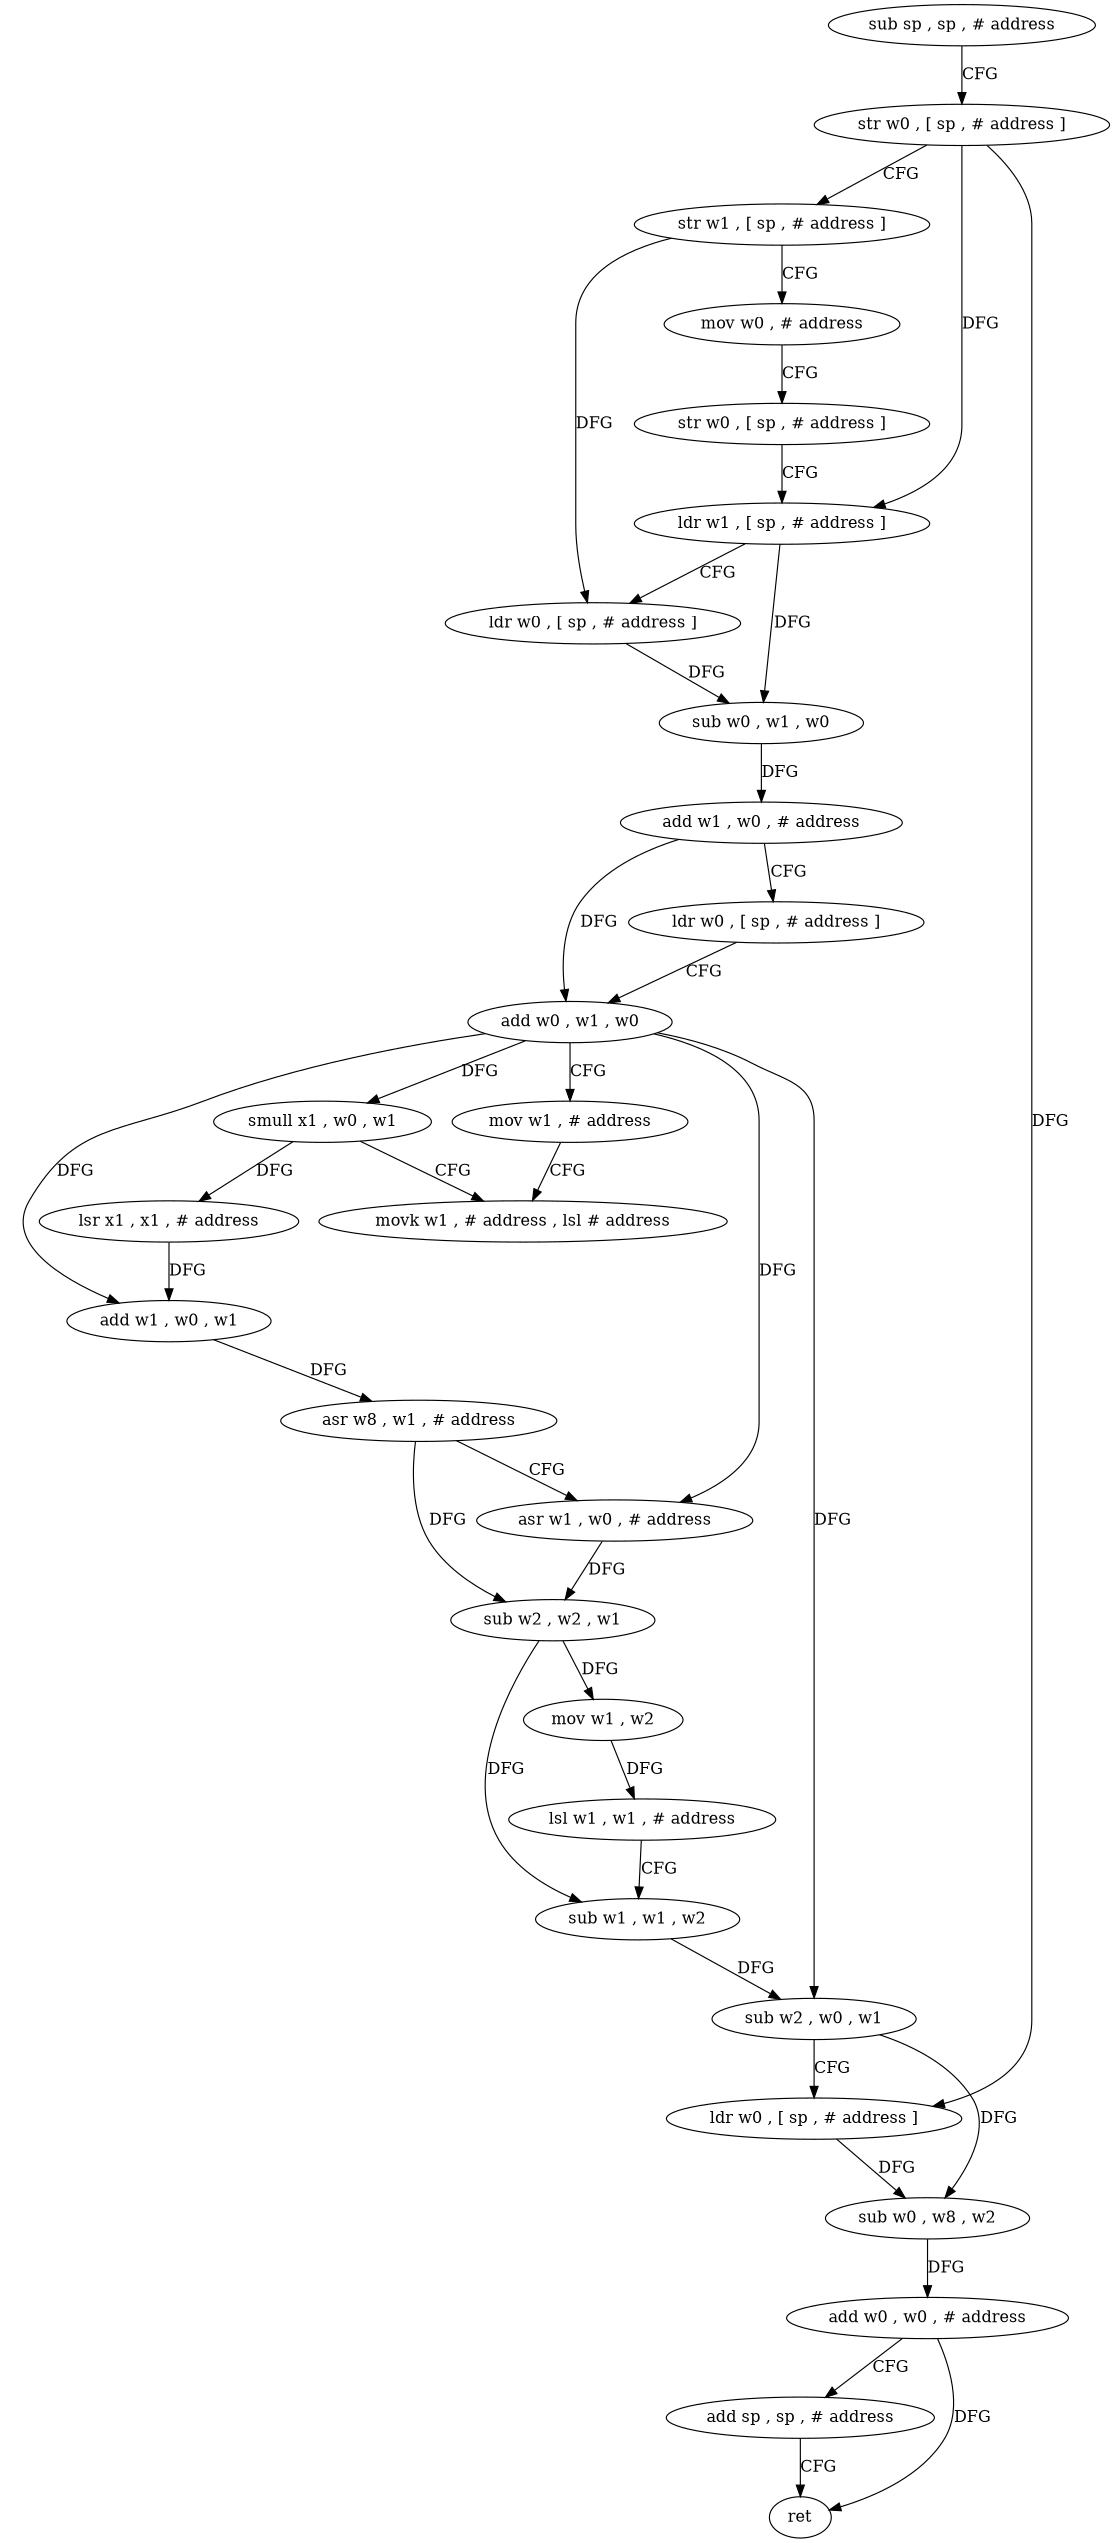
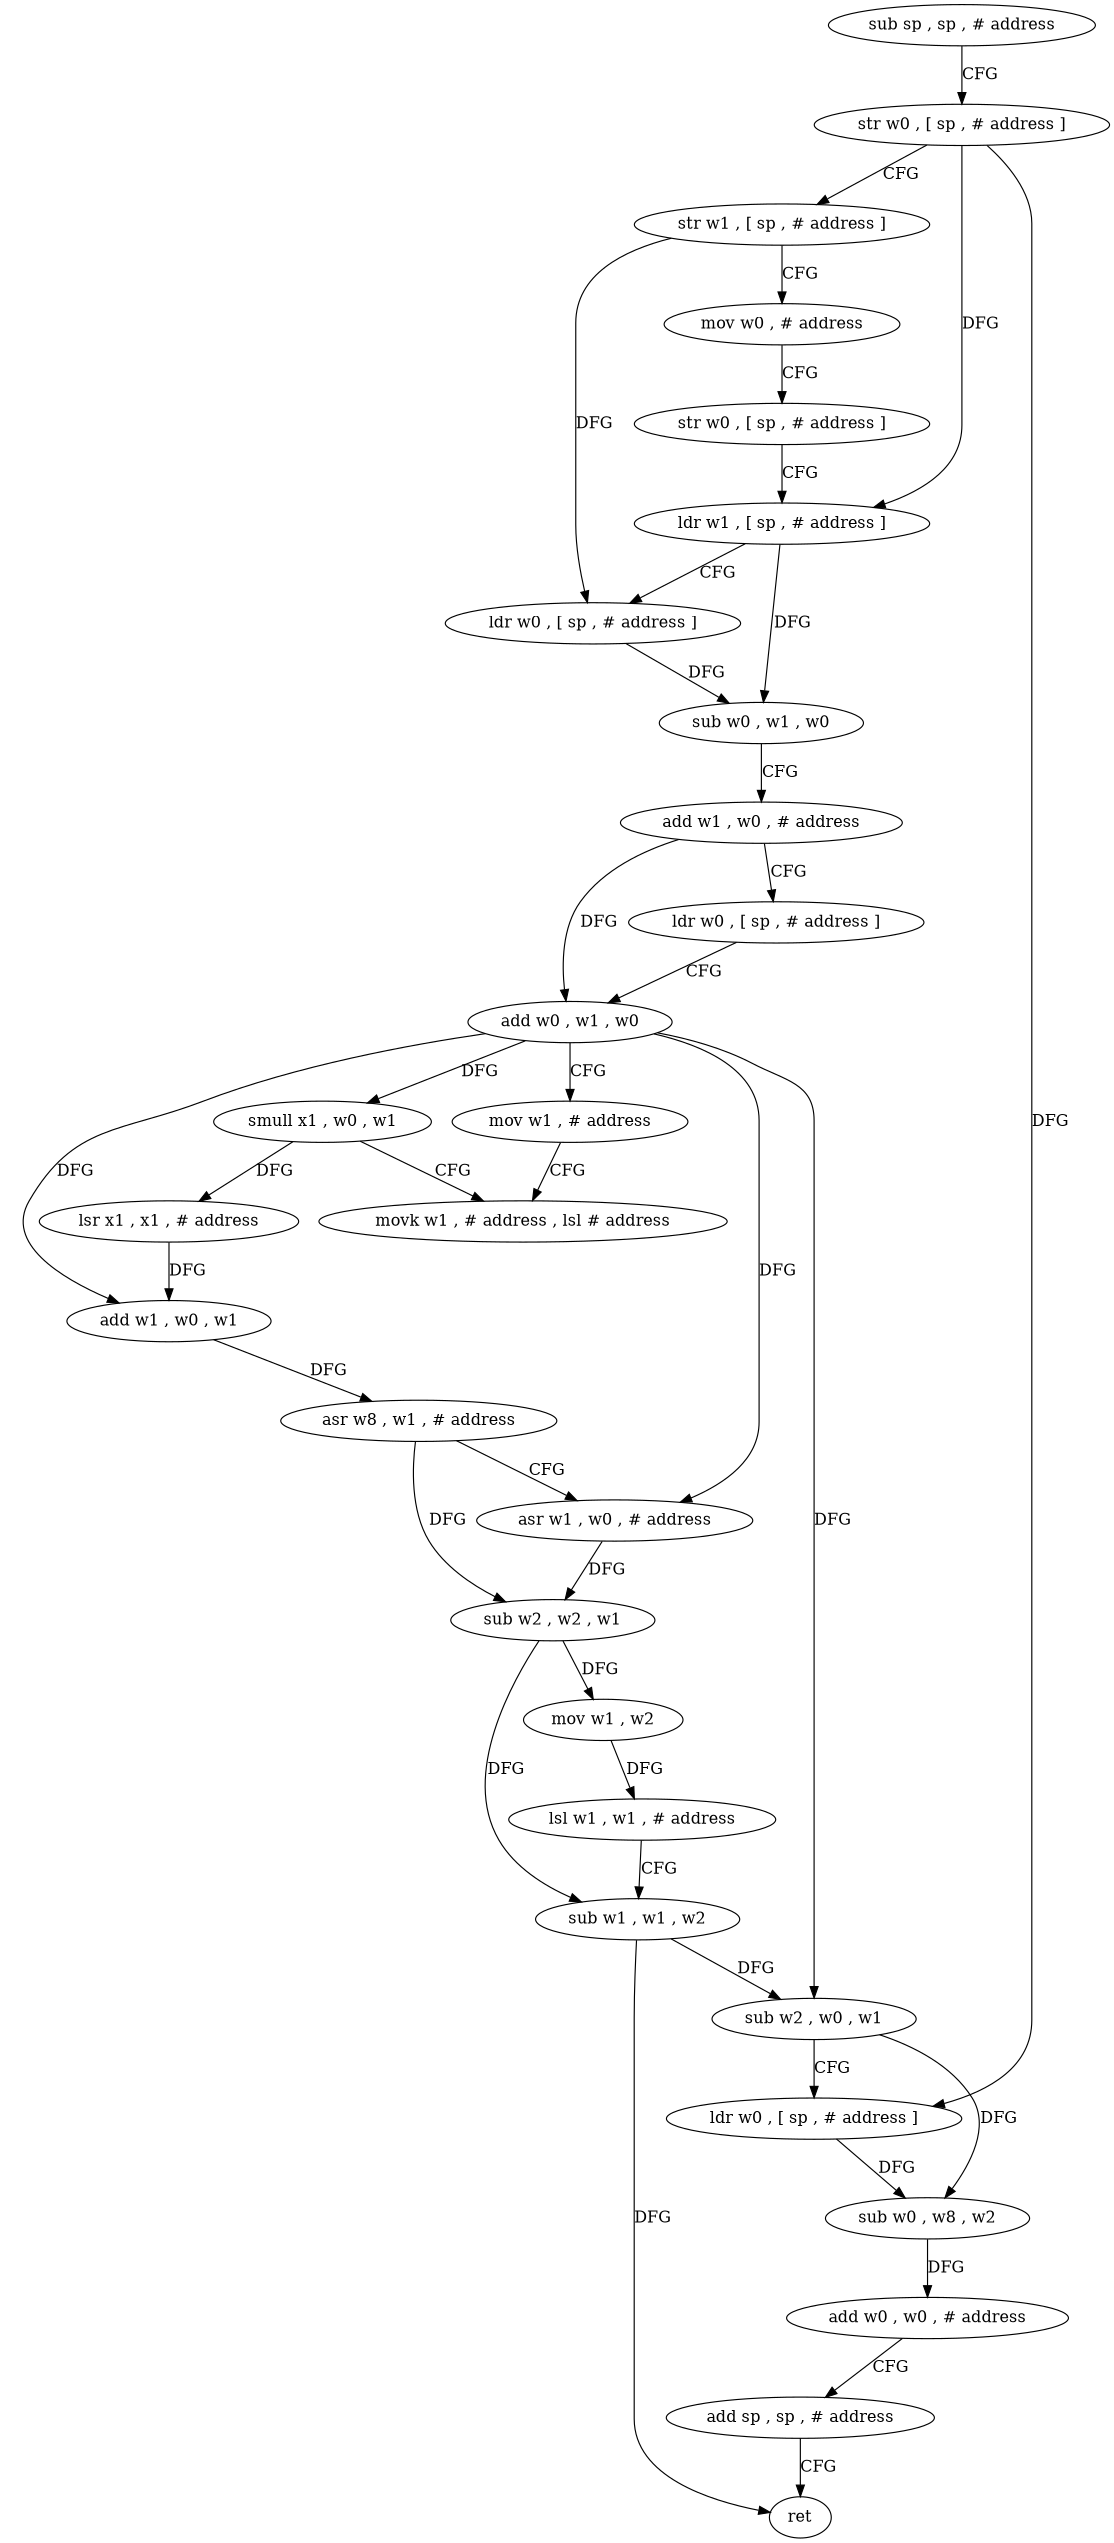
(780, 773) -> (780, 773)
(938, 2448) -> (634, 2263)
